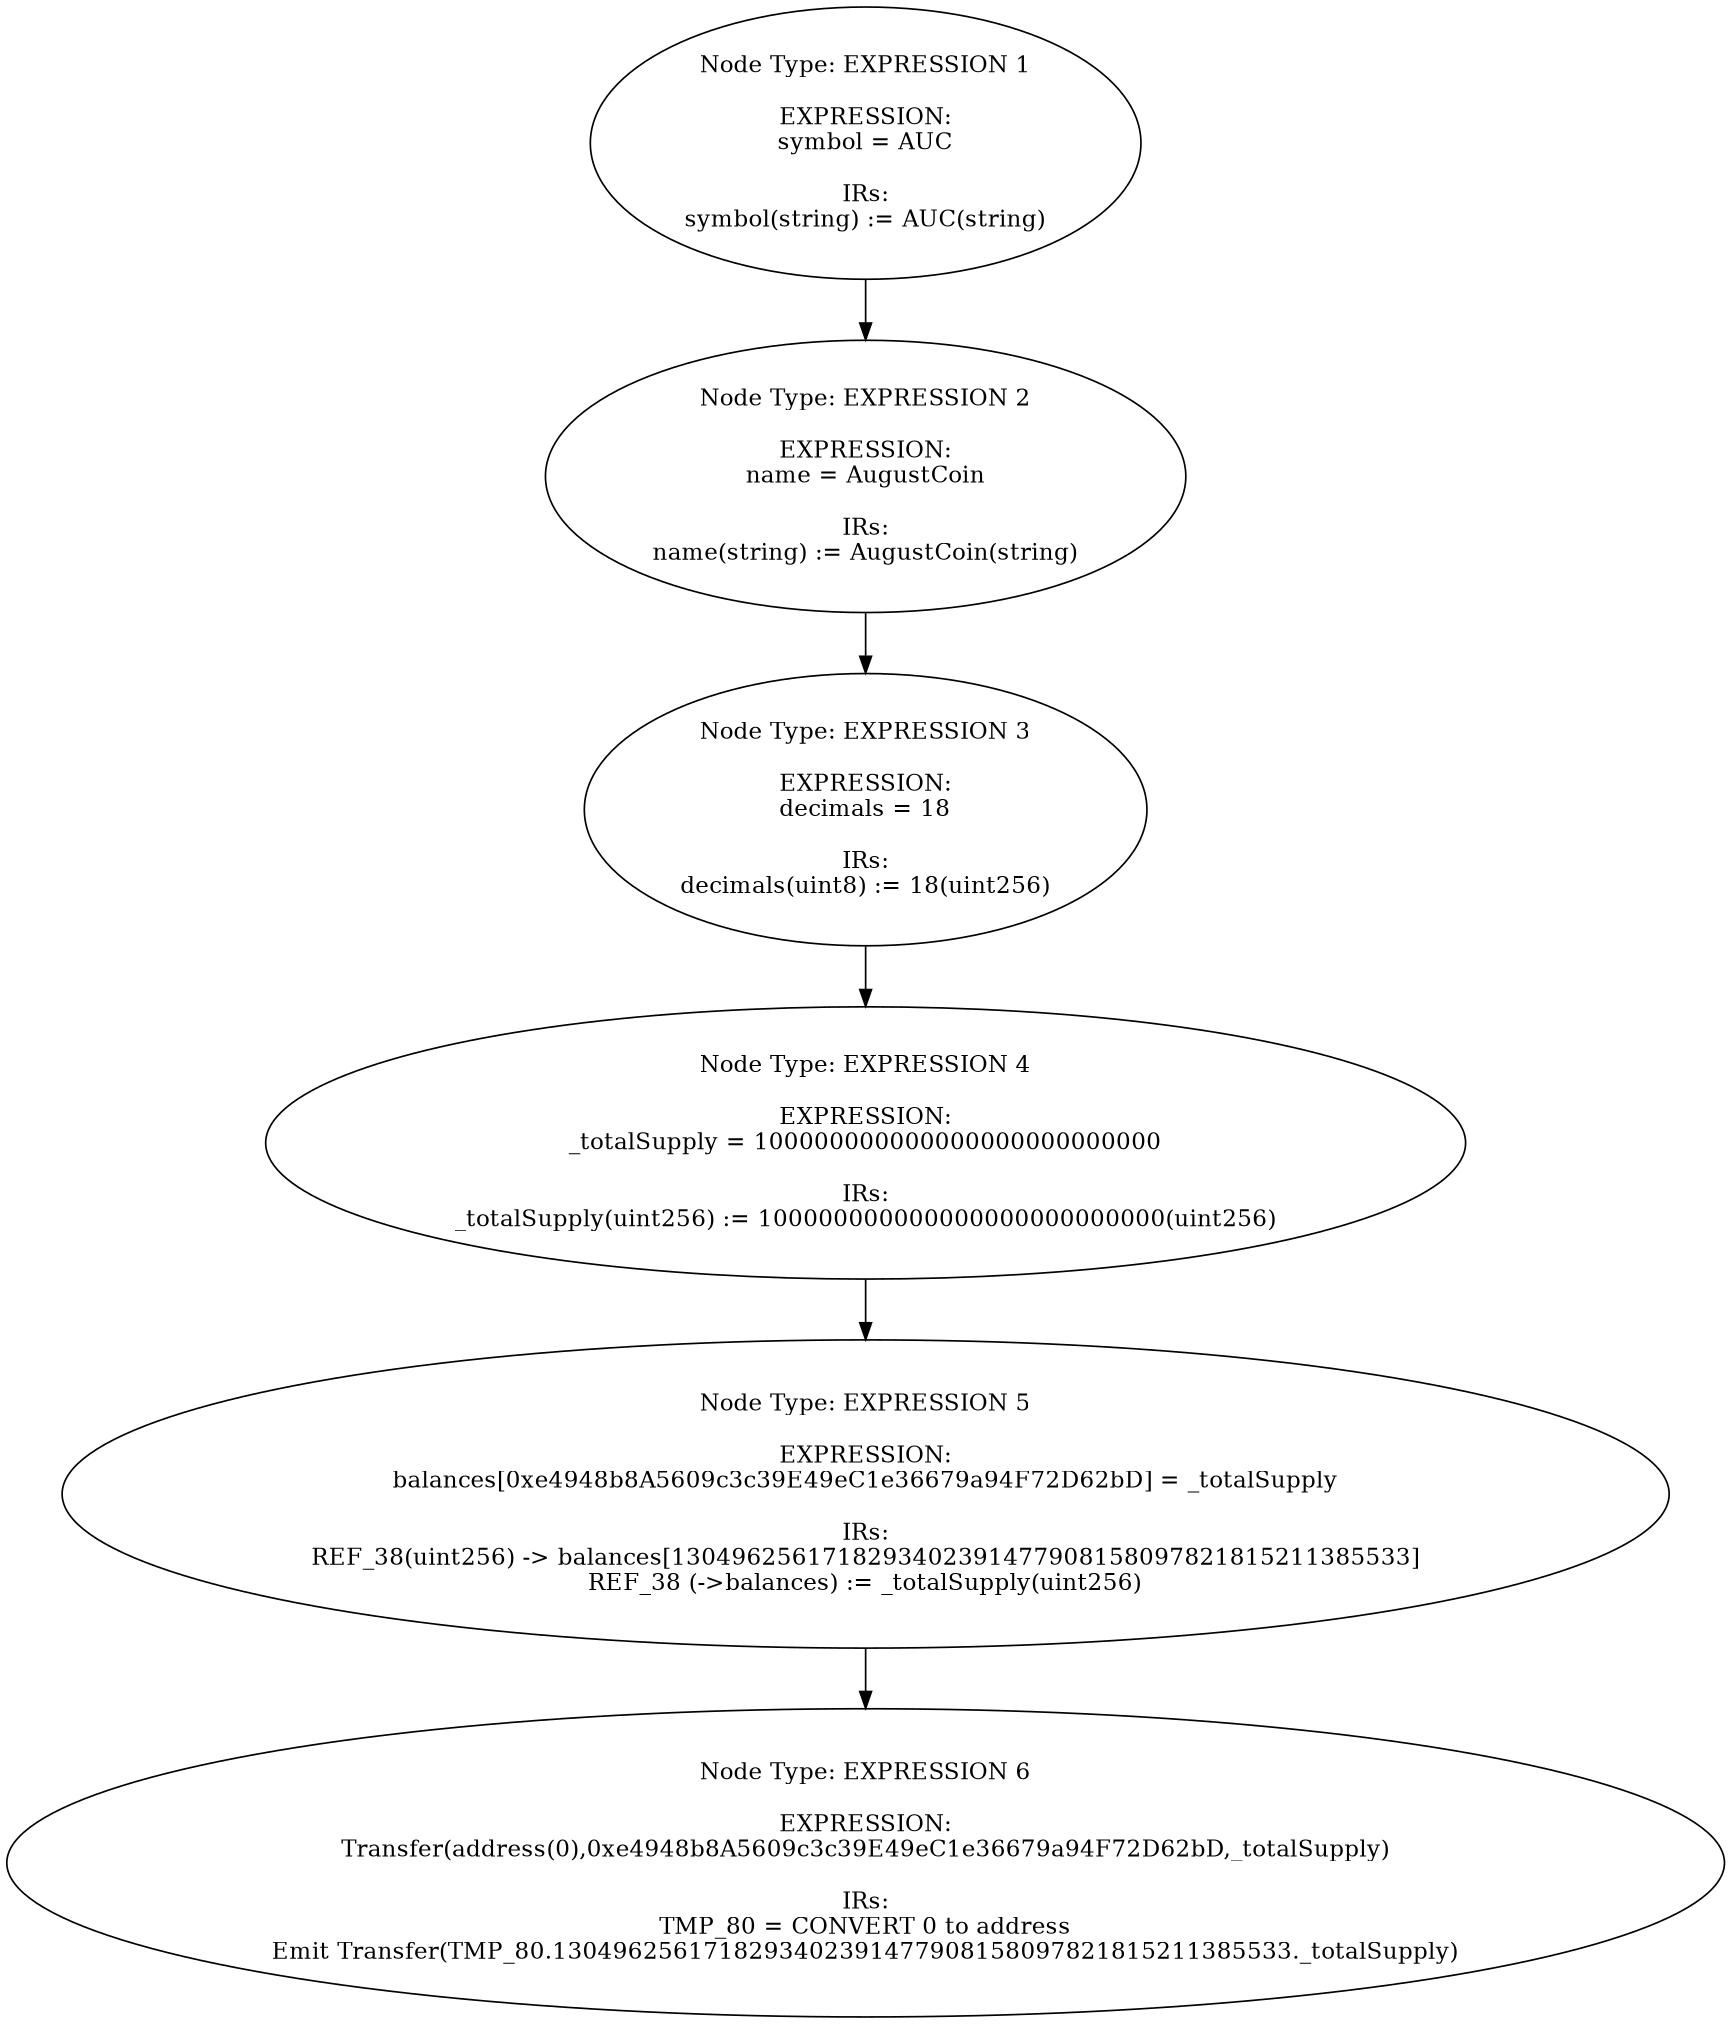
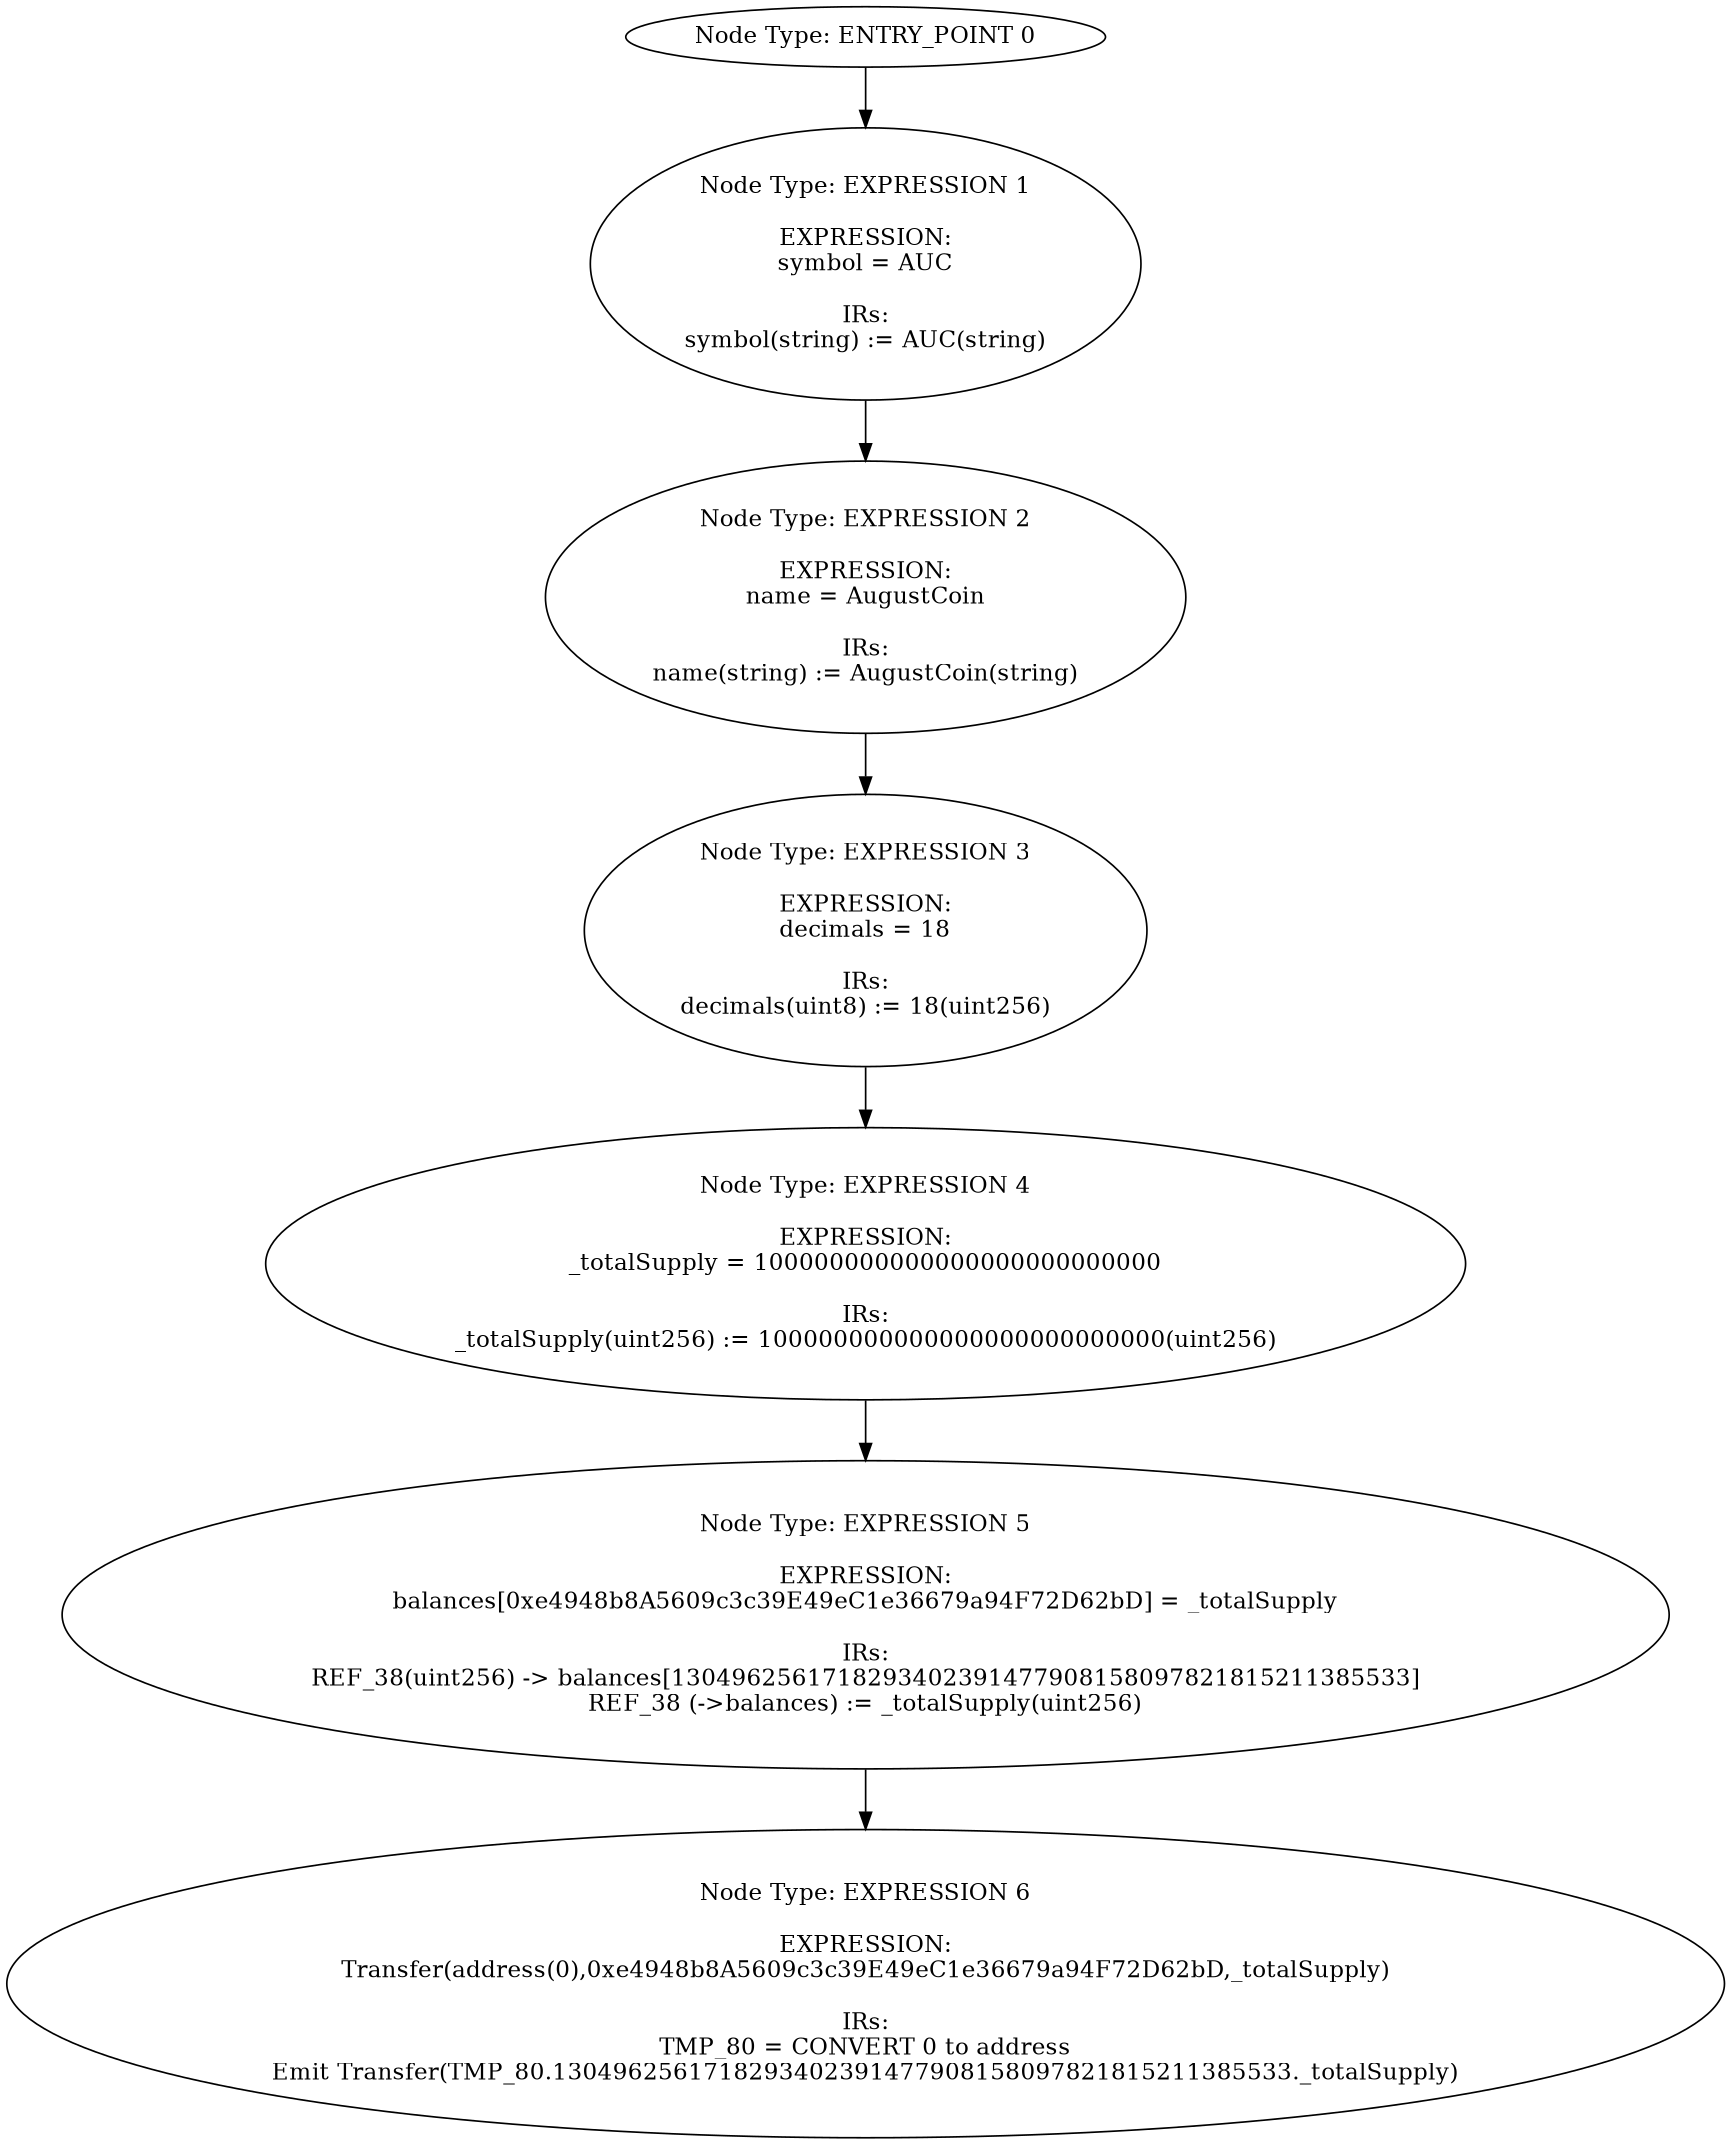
none -> (866, 37)
